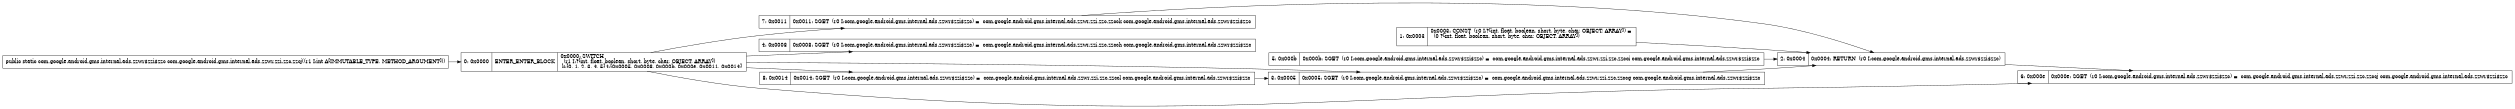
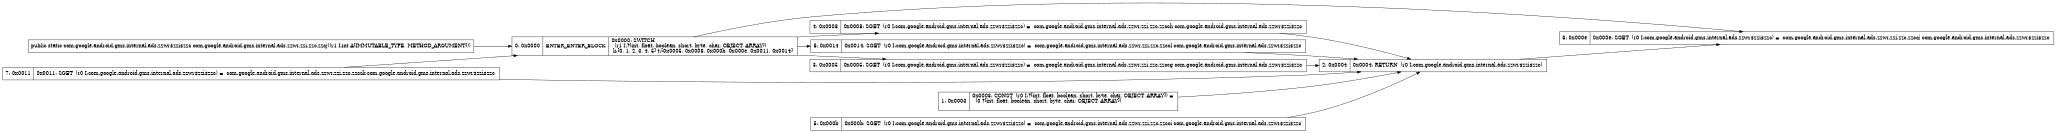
(745, 37) -> (429, 62)
none -> (1344, 43)
(1260, 78) -> (1299, 55)
